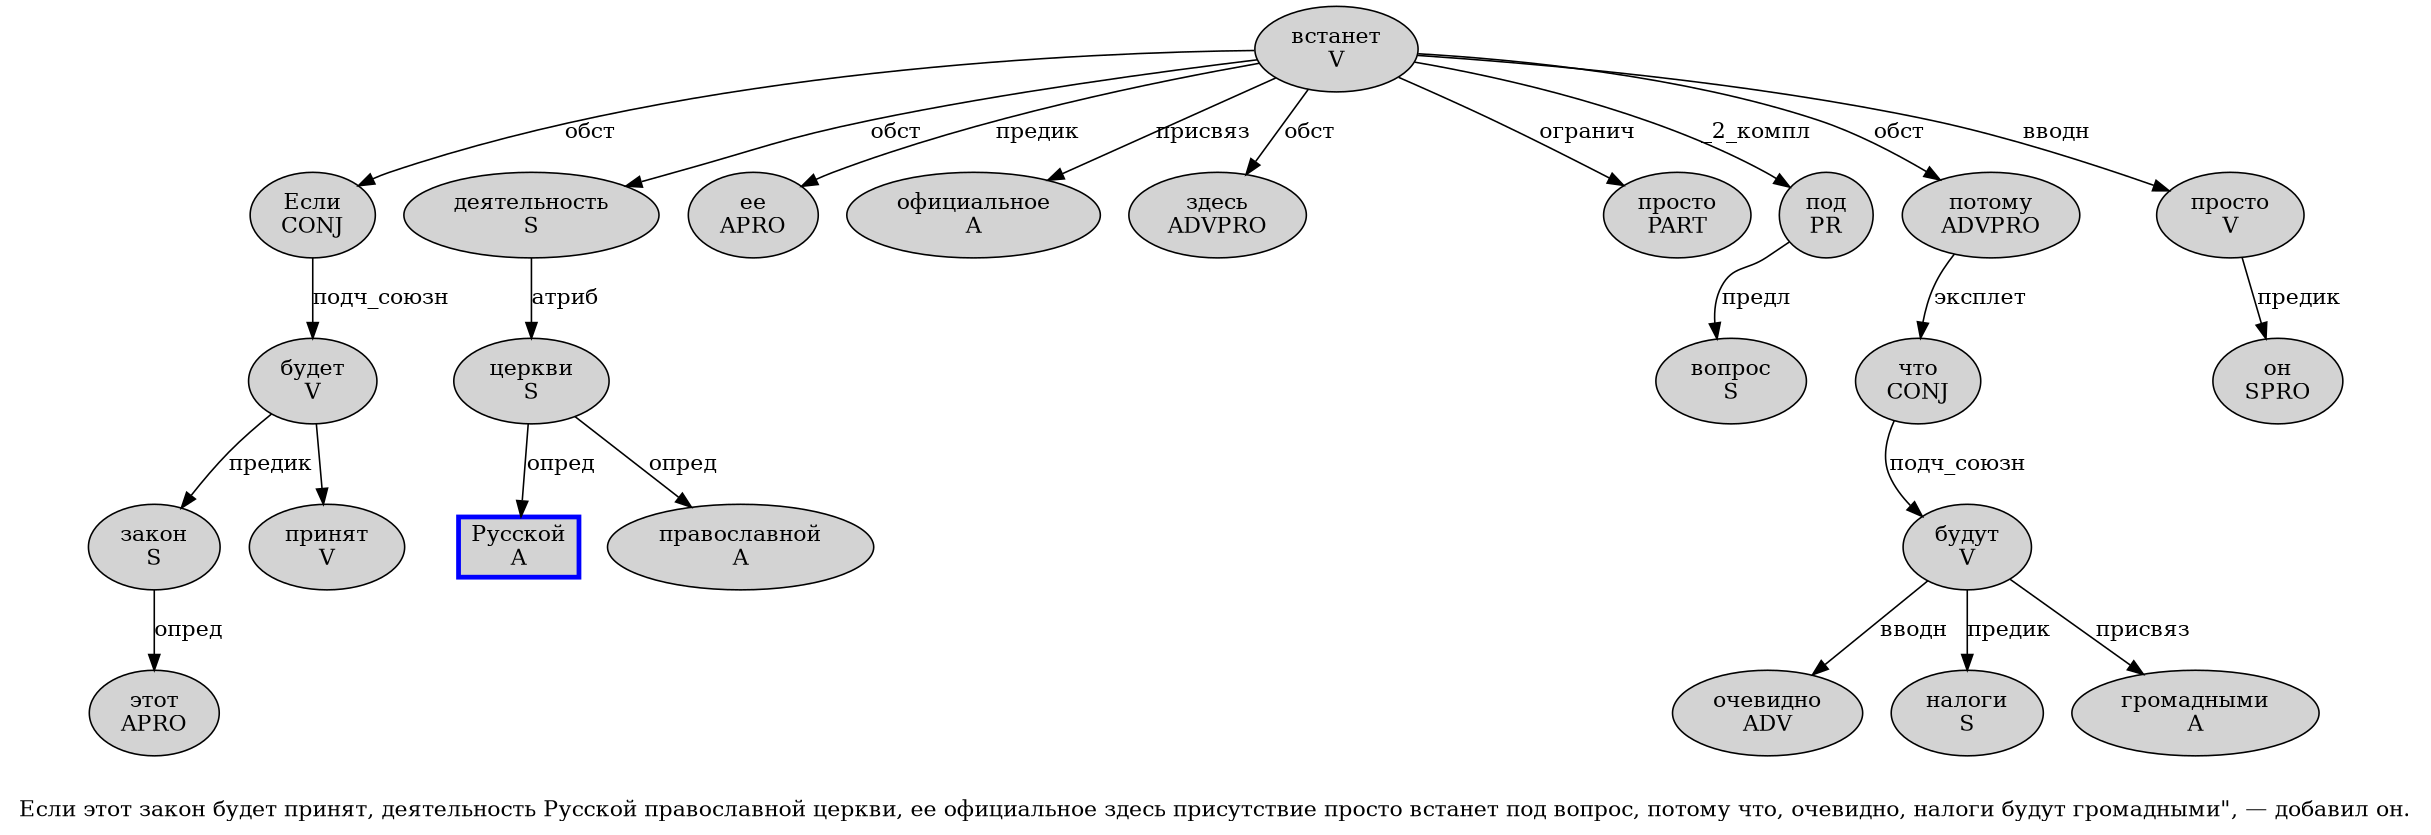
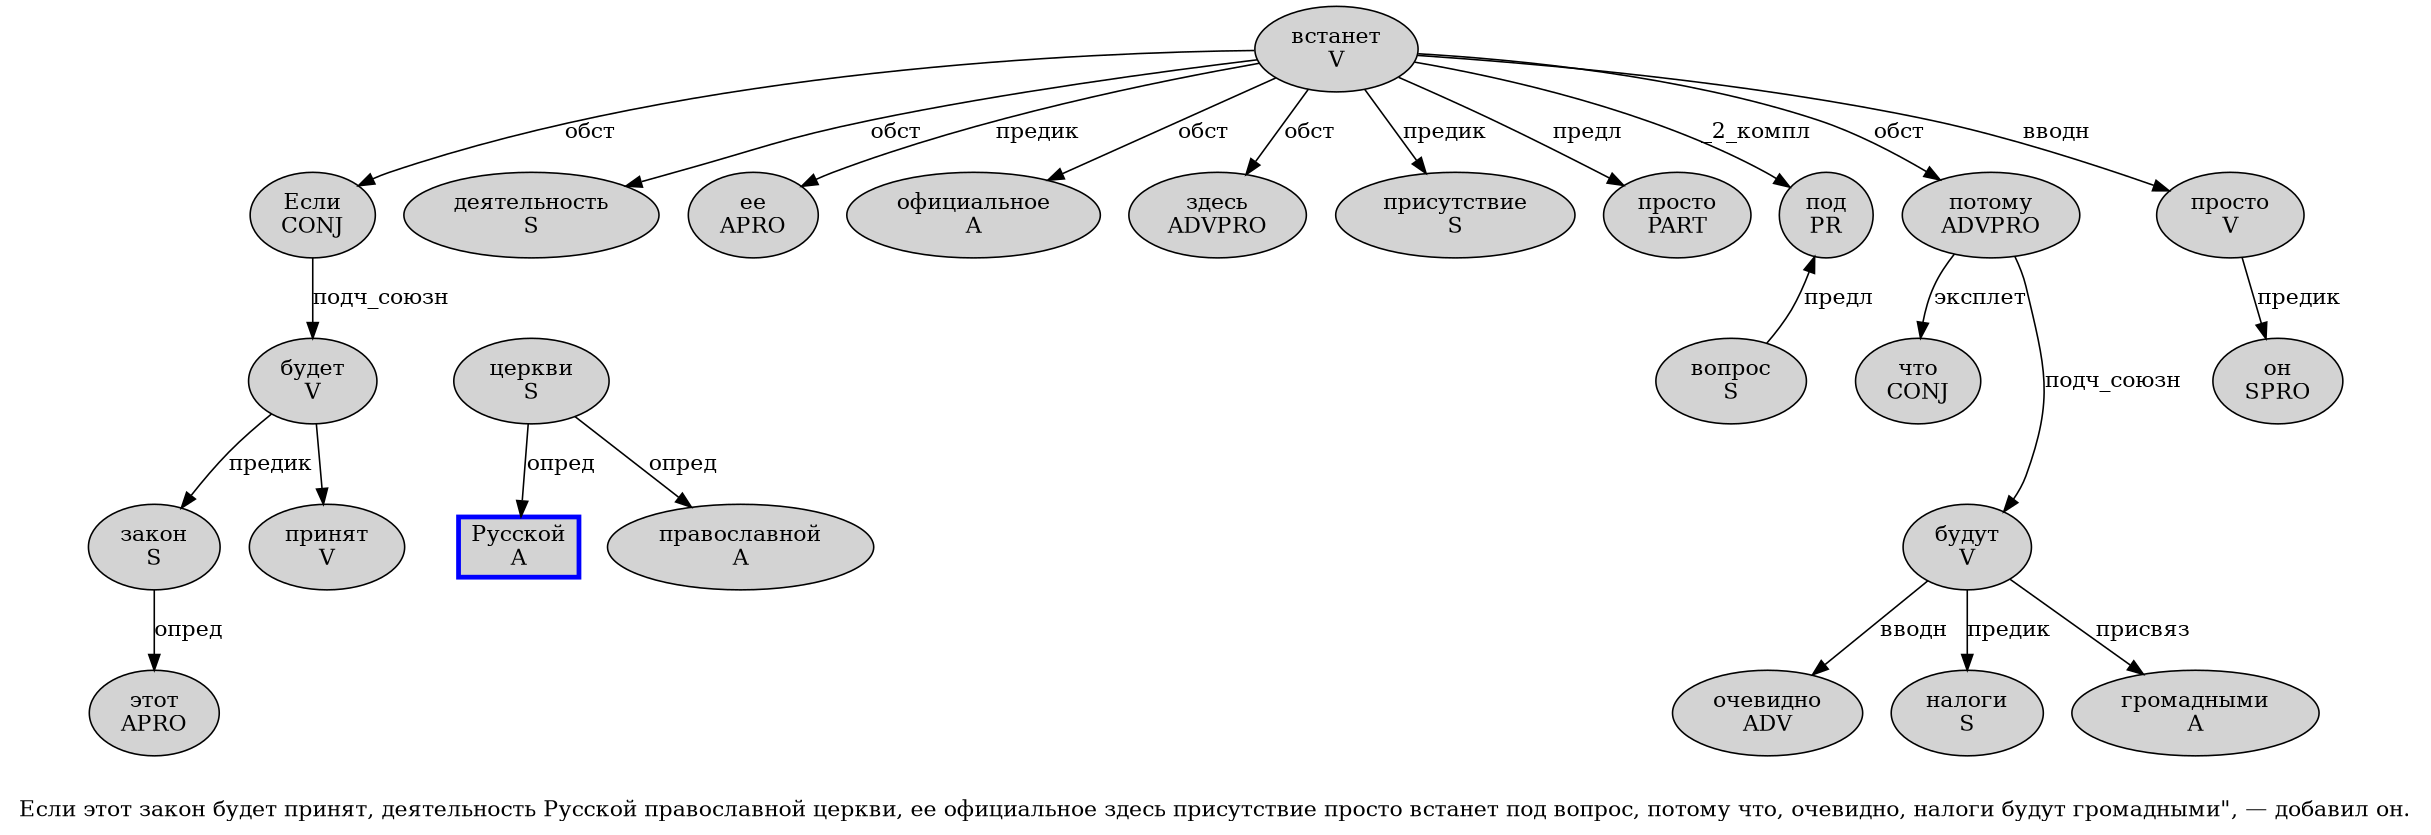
(1203, 132) -> (1203, 132)
(1588, 132) -> (1588, 132)
none -> (1455, 215)
(1737, 271) -> (1792, 310)
(531, 290) -> none
(1887, 466) -> (2044, 379)
